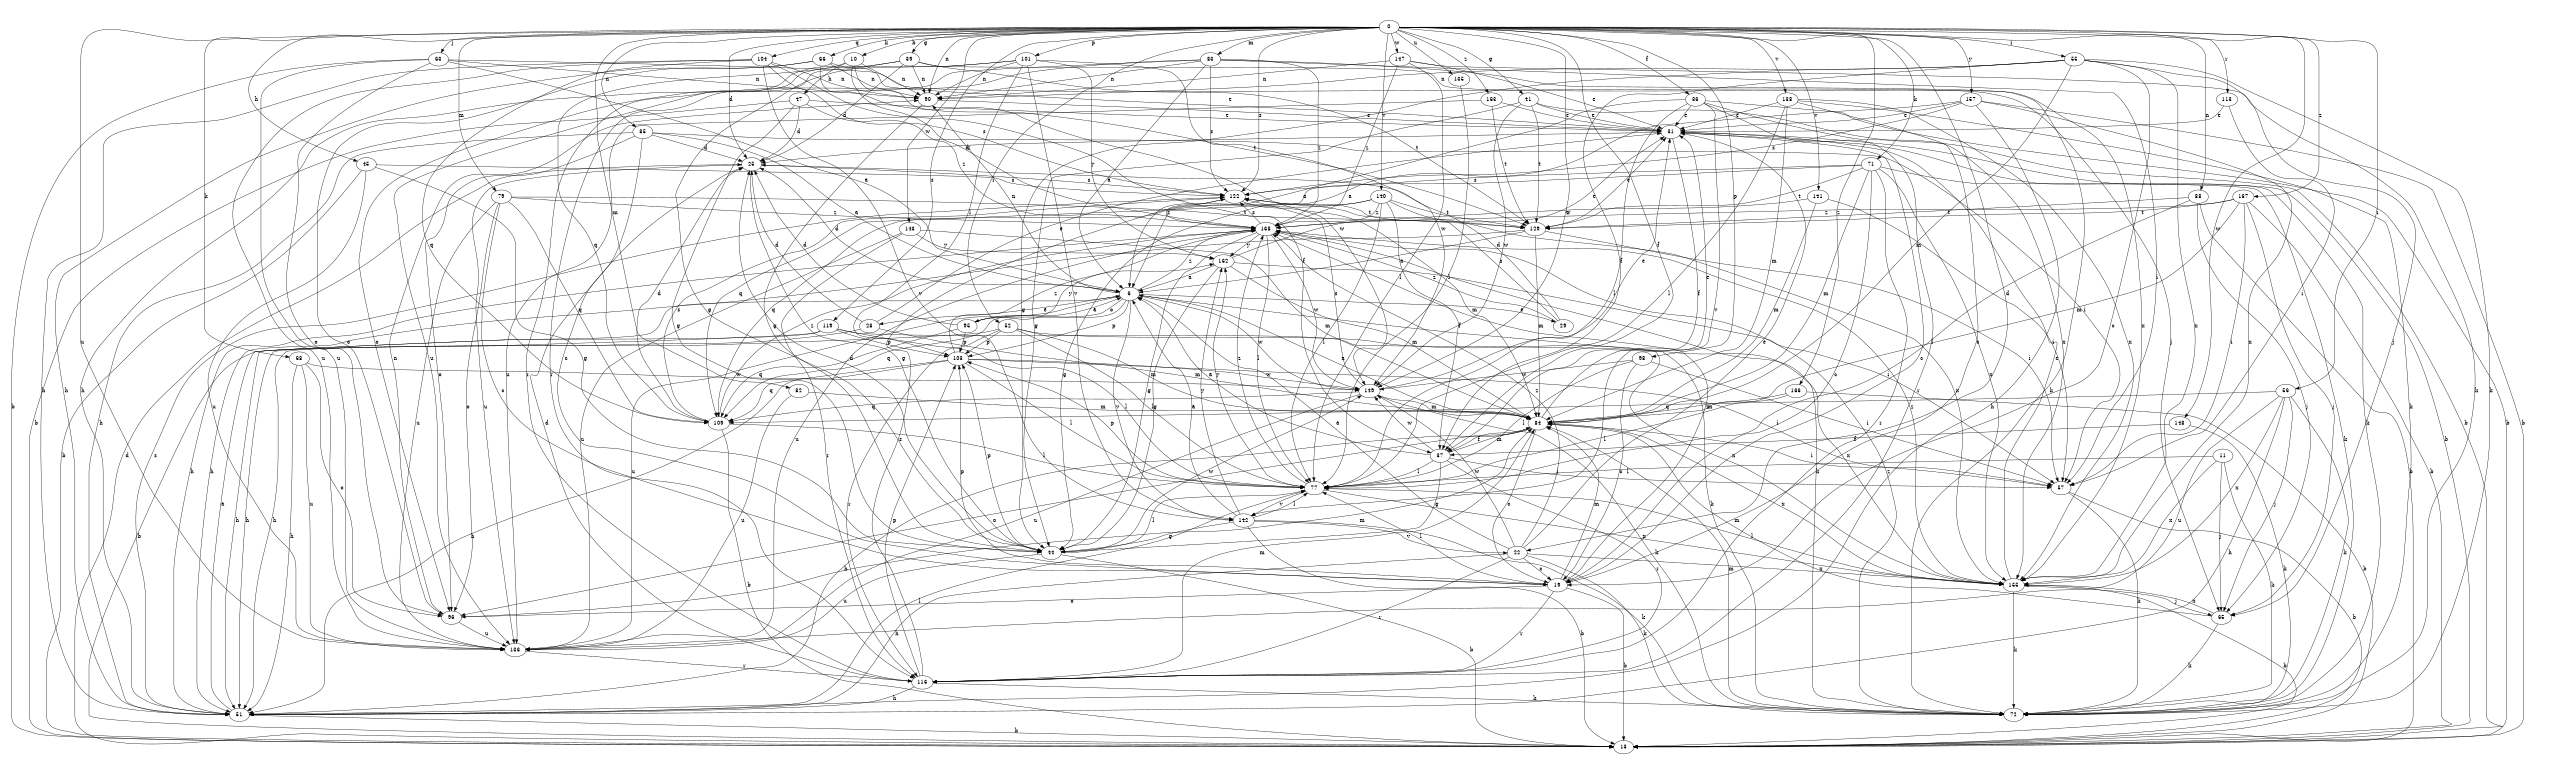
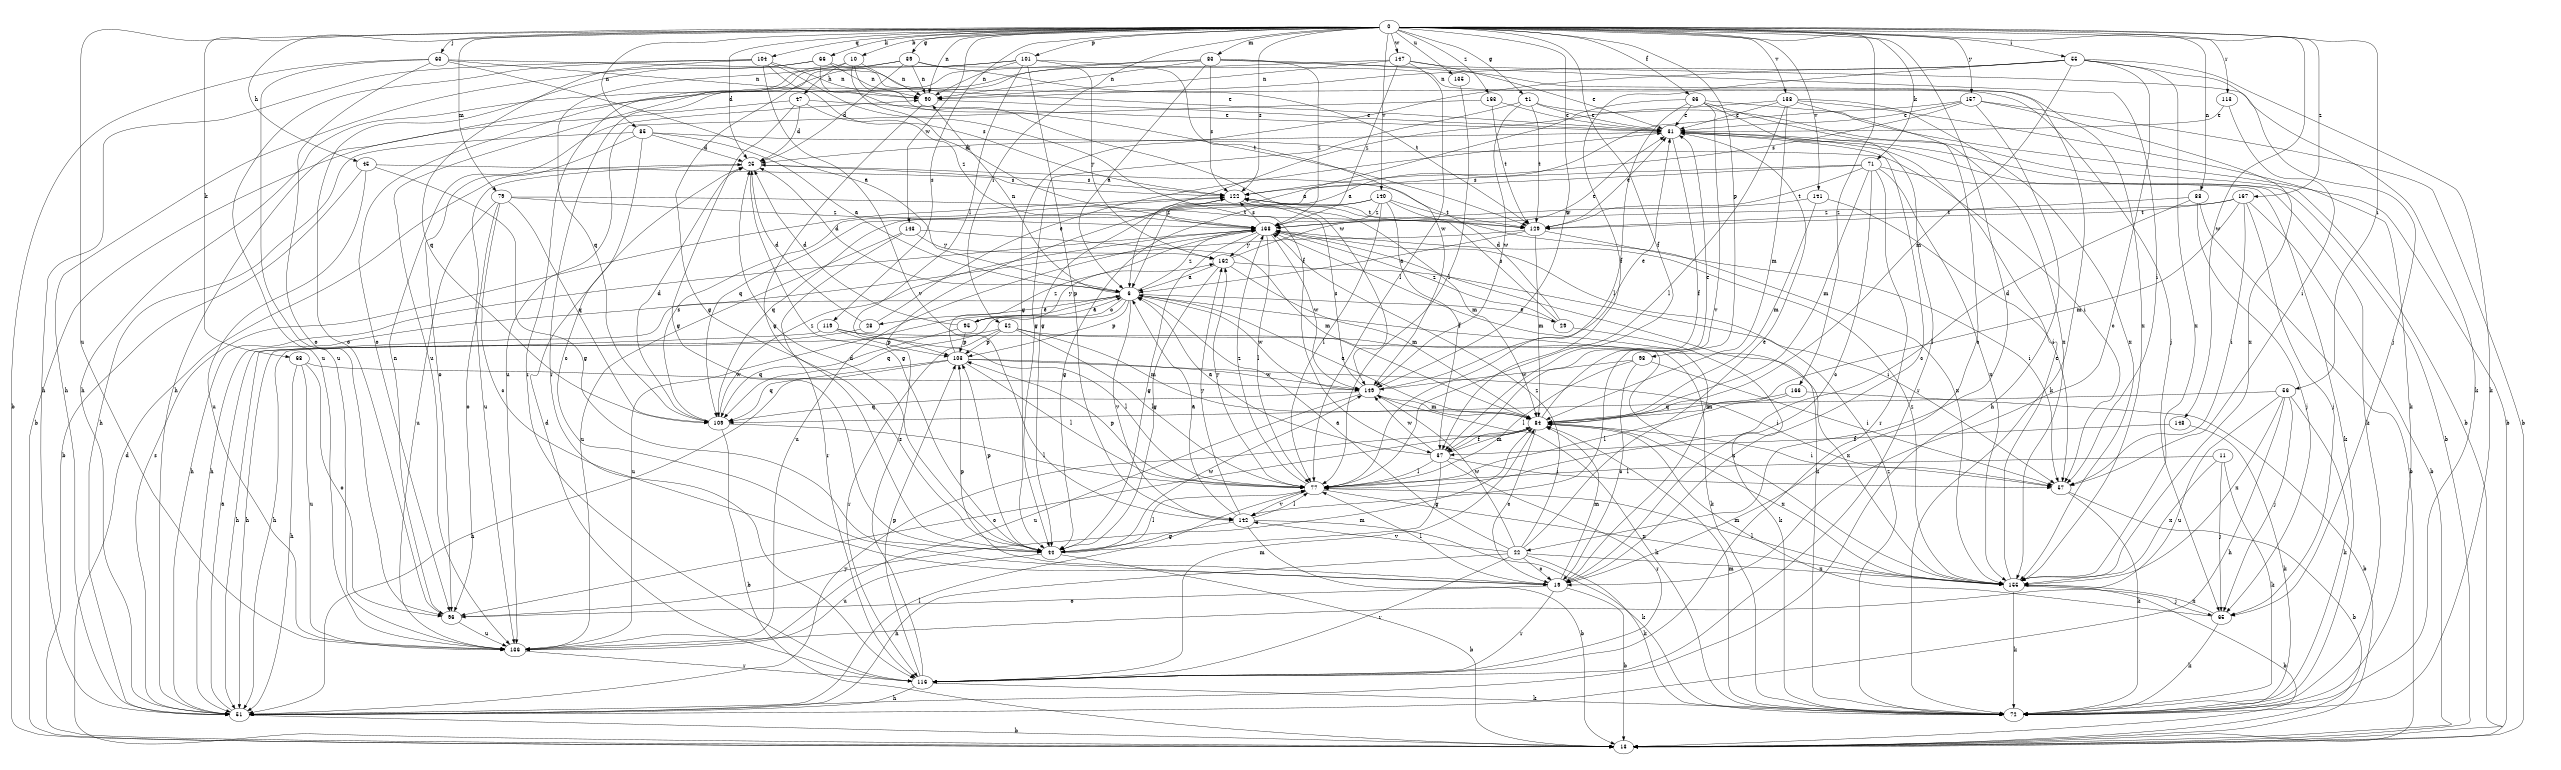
none -> (531, 116)
none -> (1272, 172)
(1076, 294) -> (1076, 294)
(1170, 374) -> none
(799, 391) -> none
none -> (1774, 519)
(1374, 529) -> (1382, 538)
(846, 569) -> (846, 569)
(360, 730) -> none
